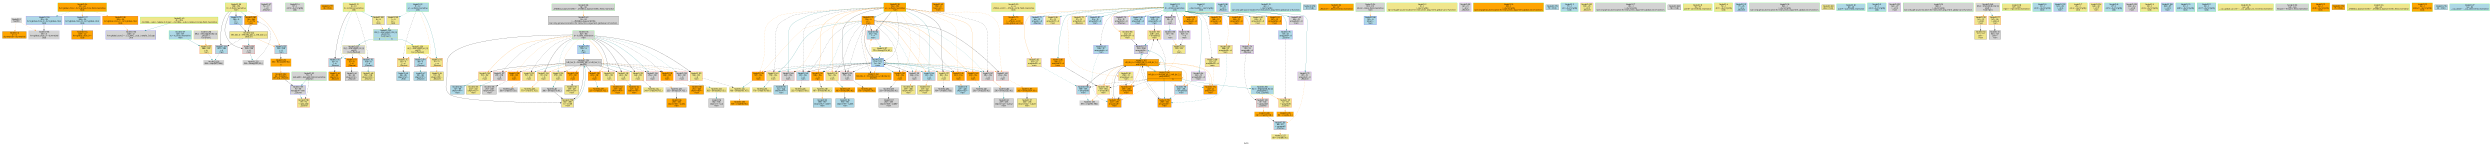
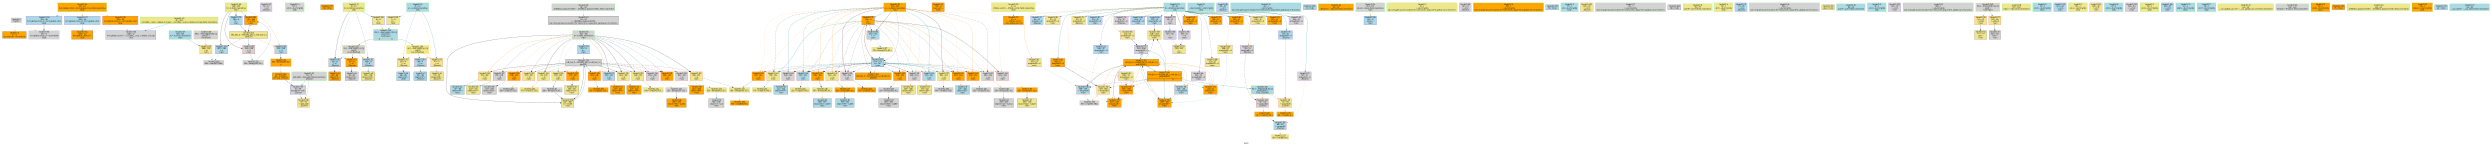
(609, 76) -> (609, 76)
